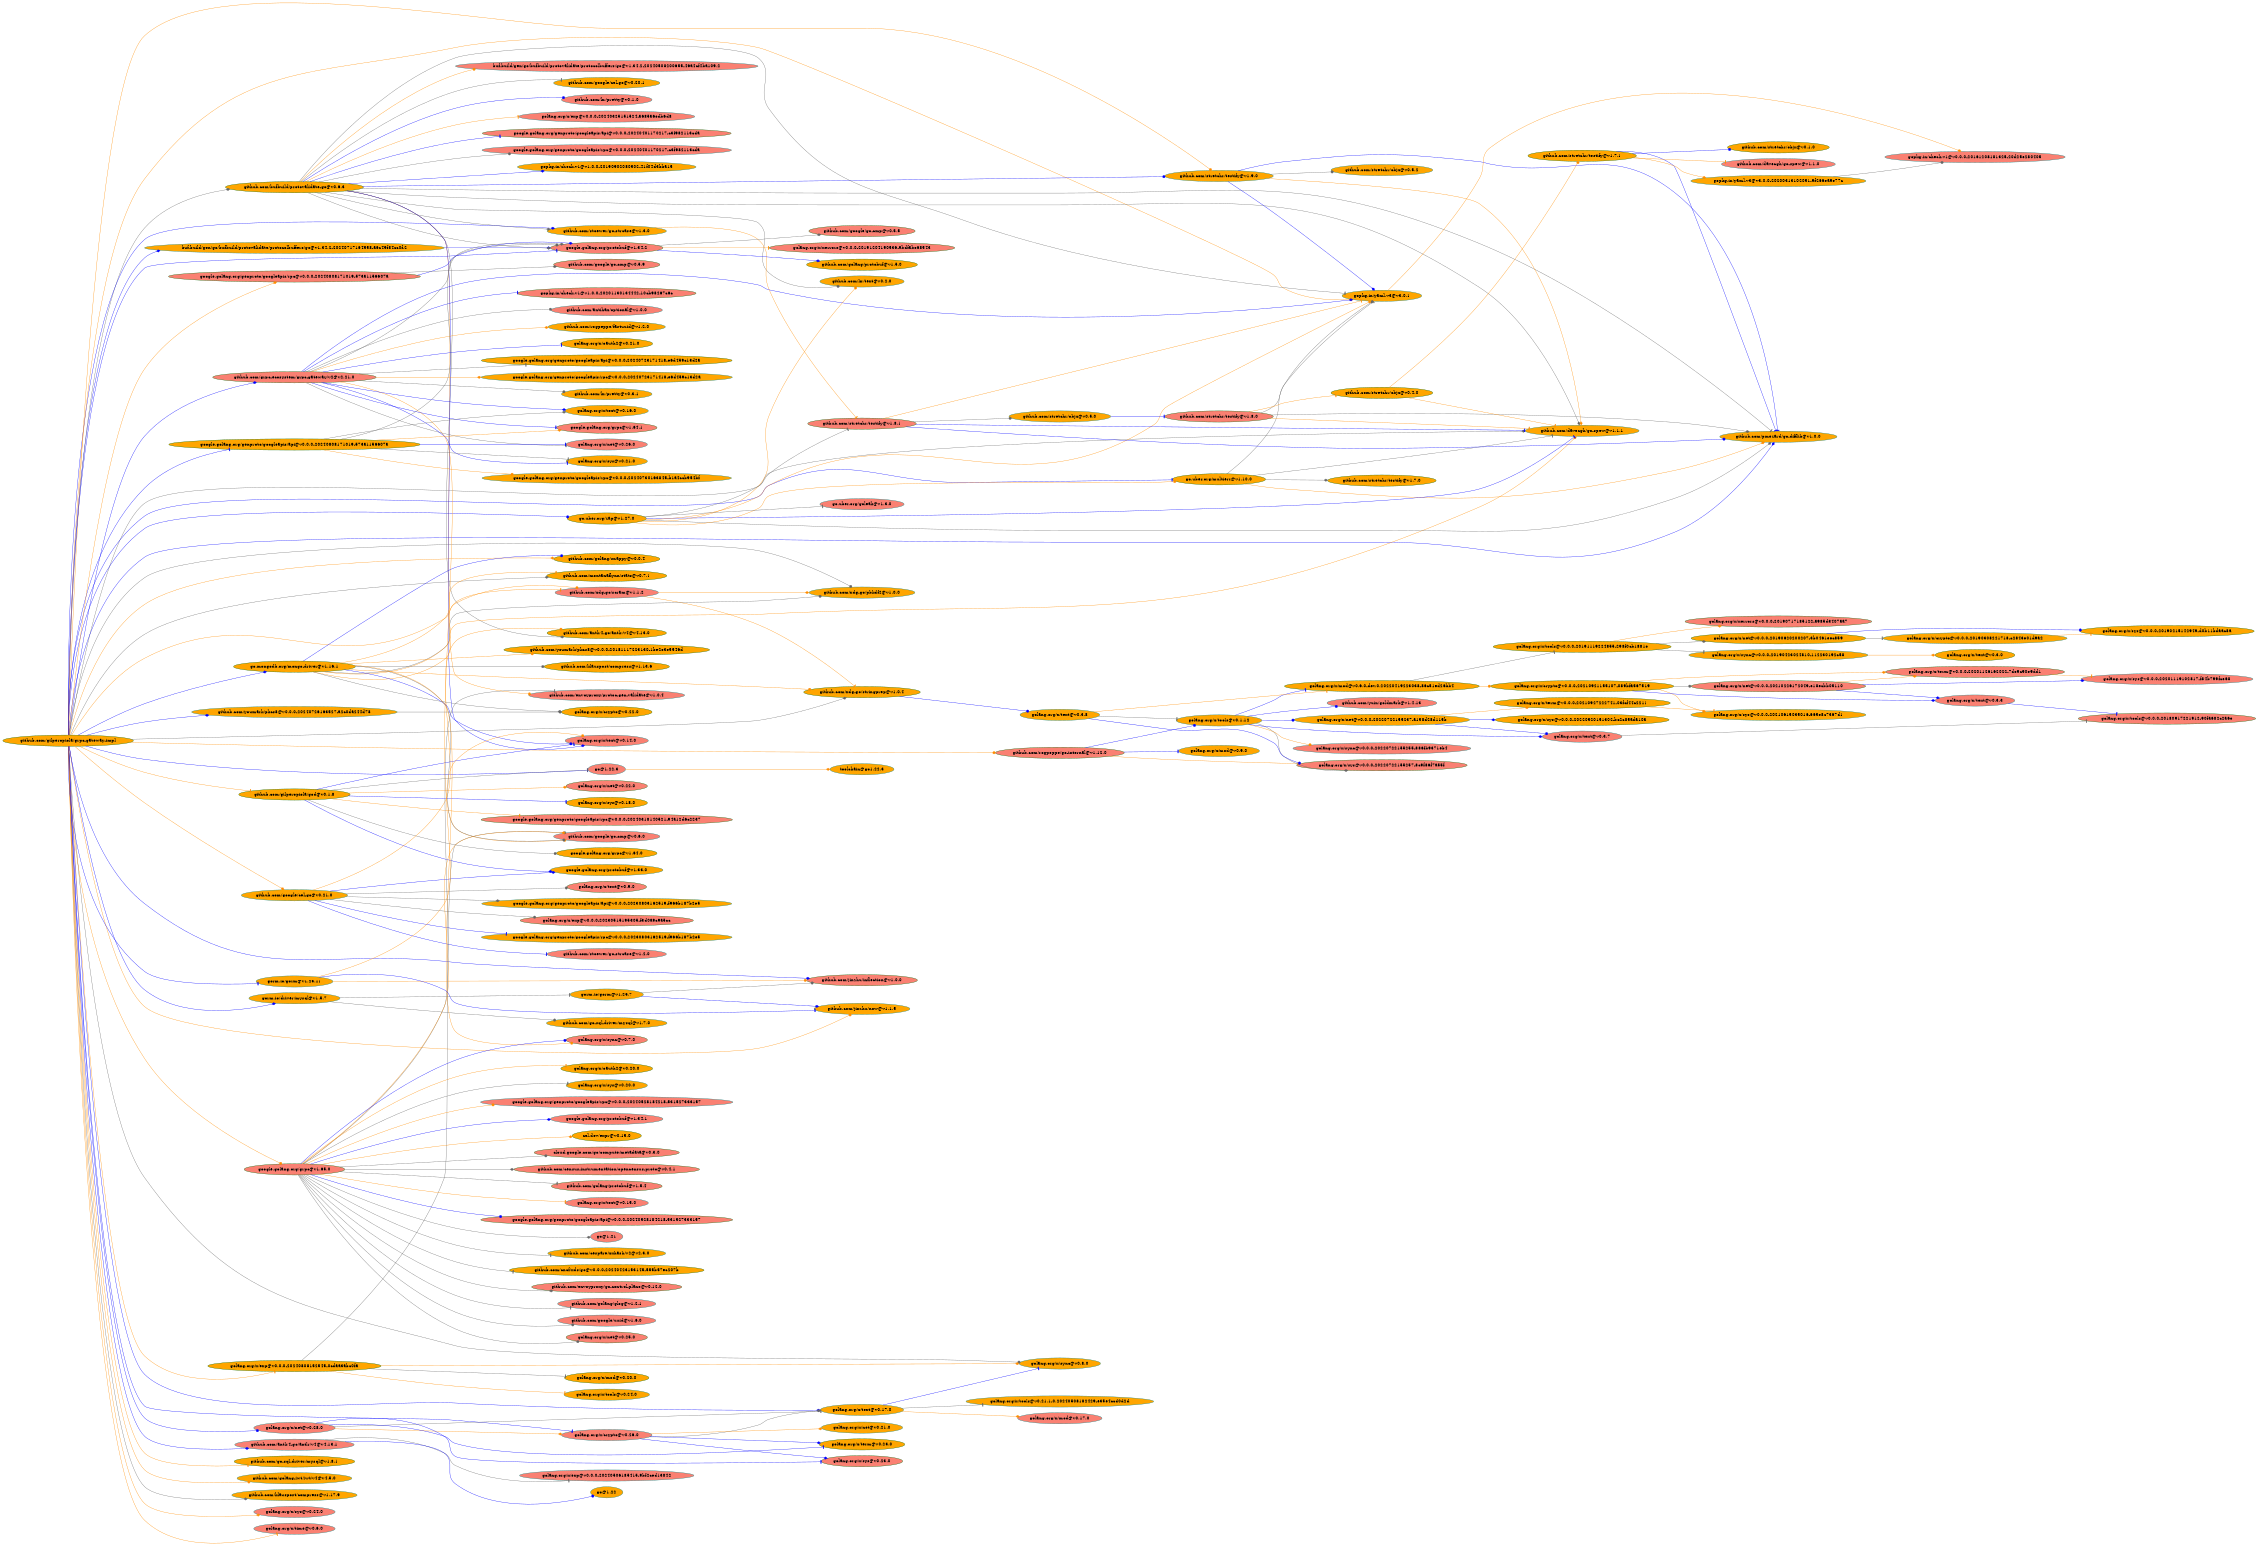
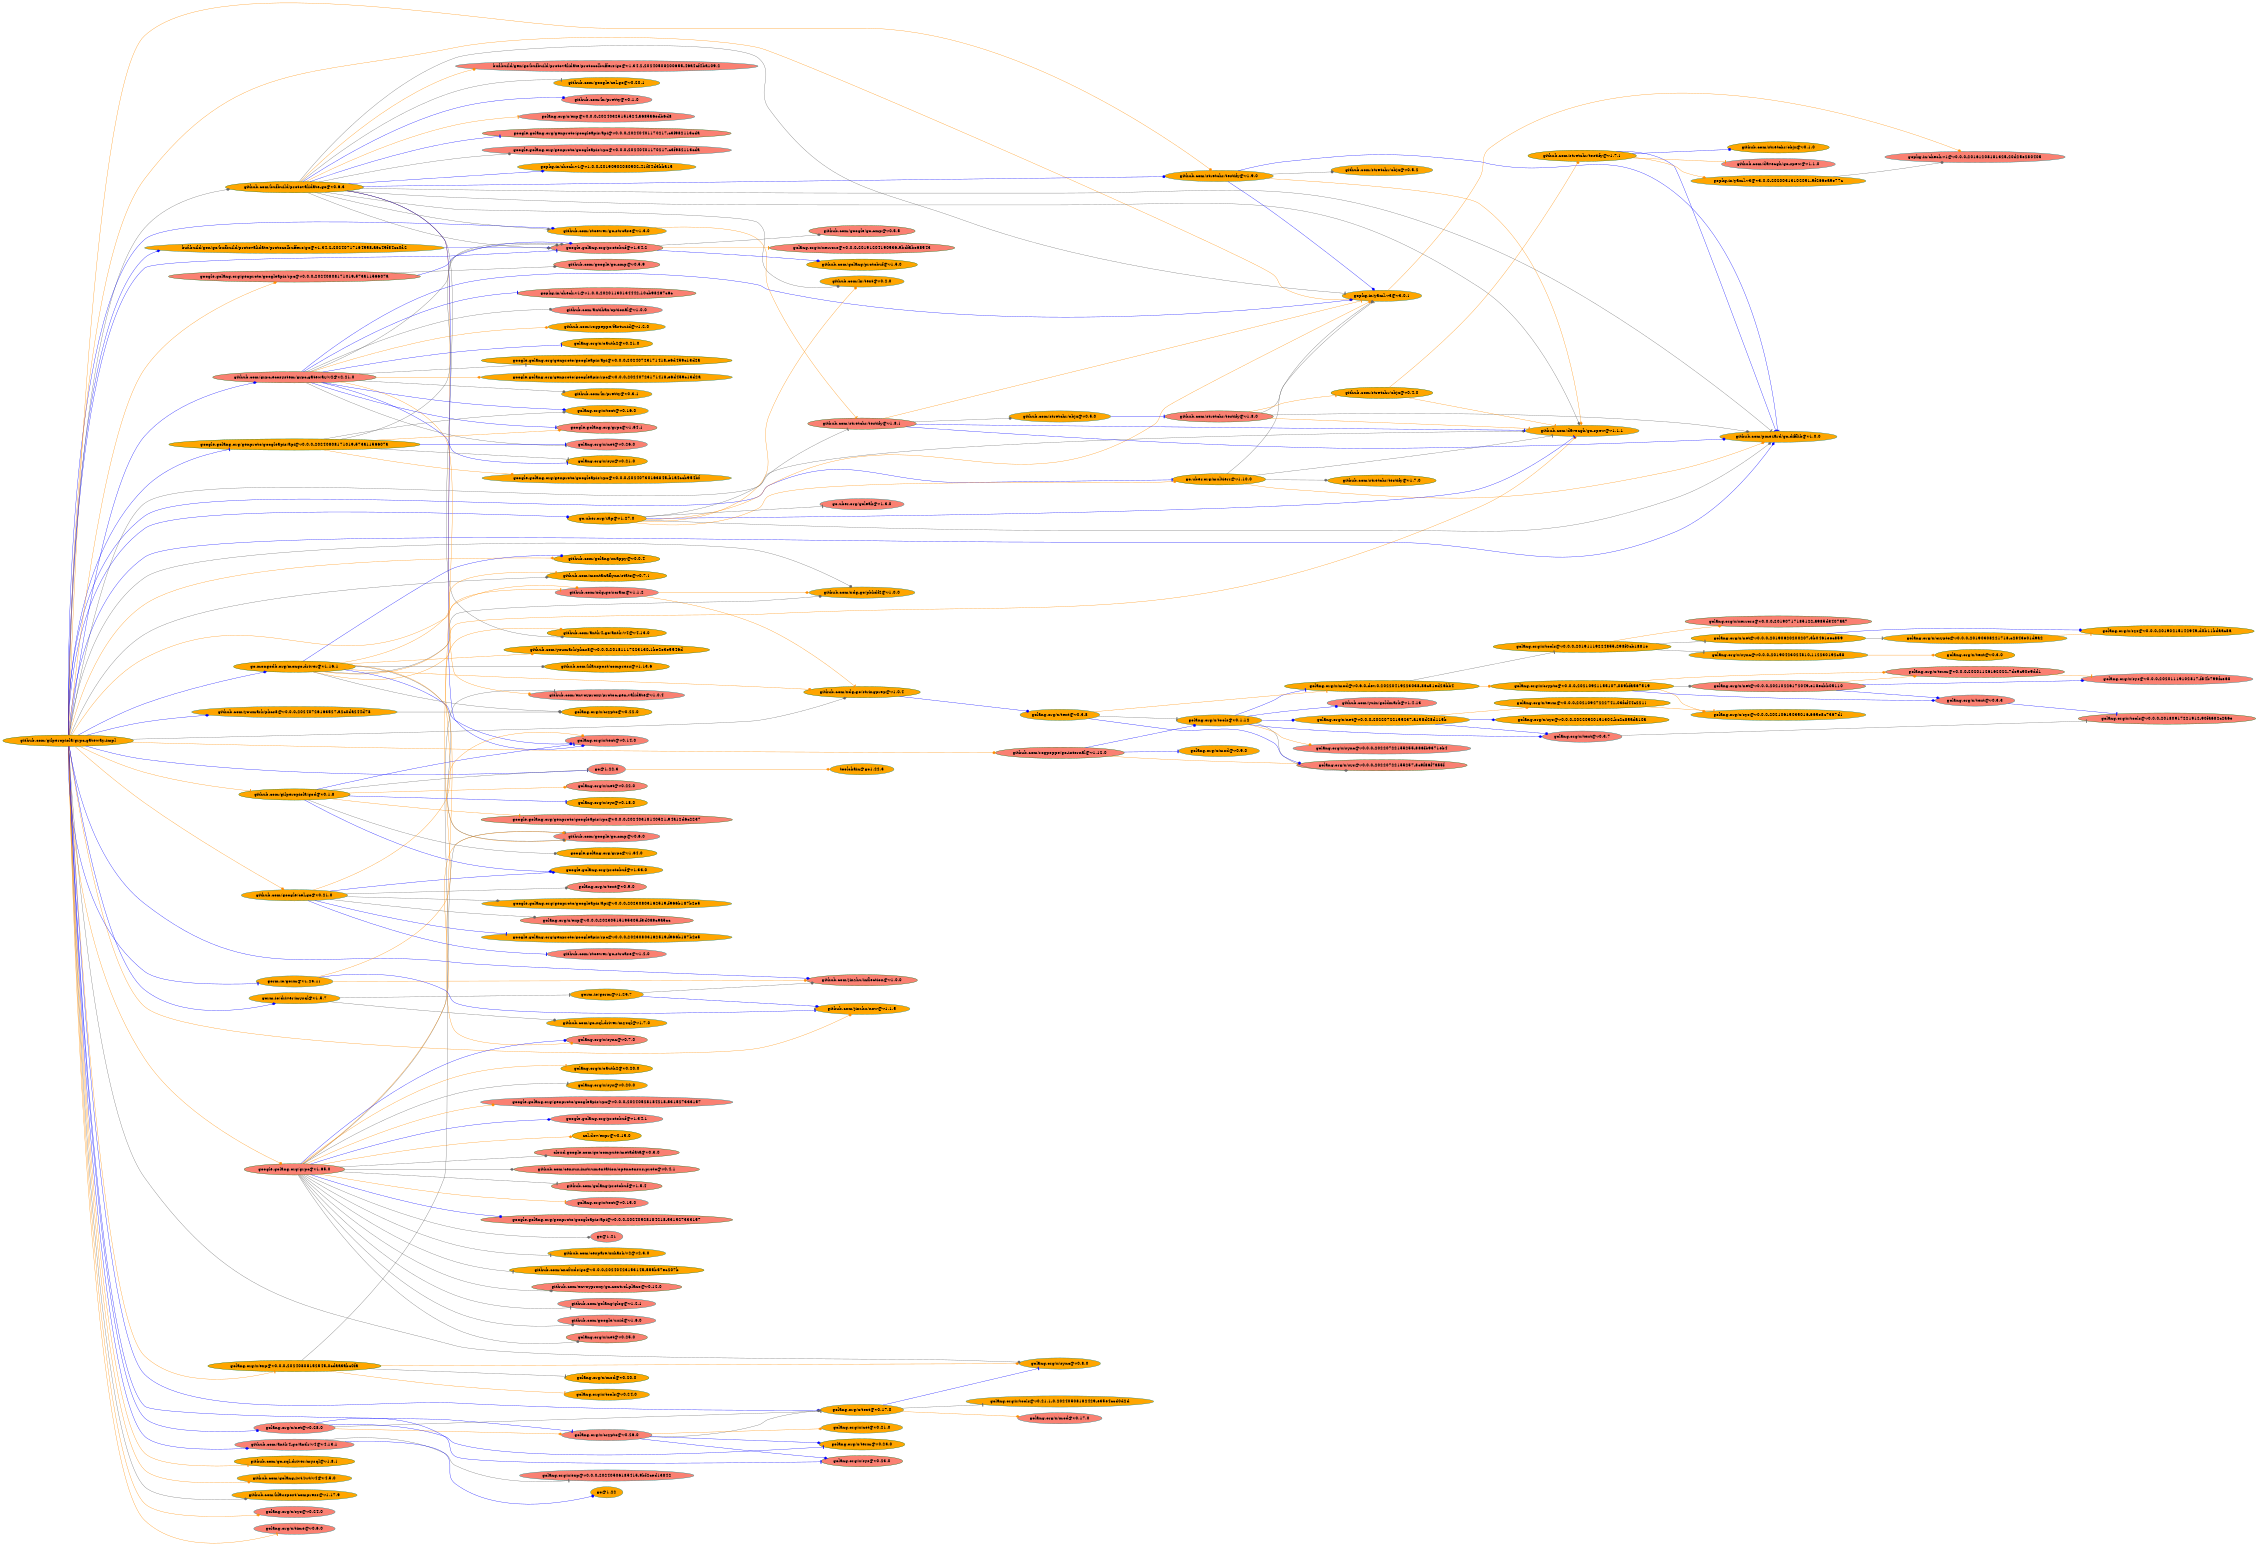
(607, 461) -> (607, 461)
(1679, 643) -> (1680, 643)
